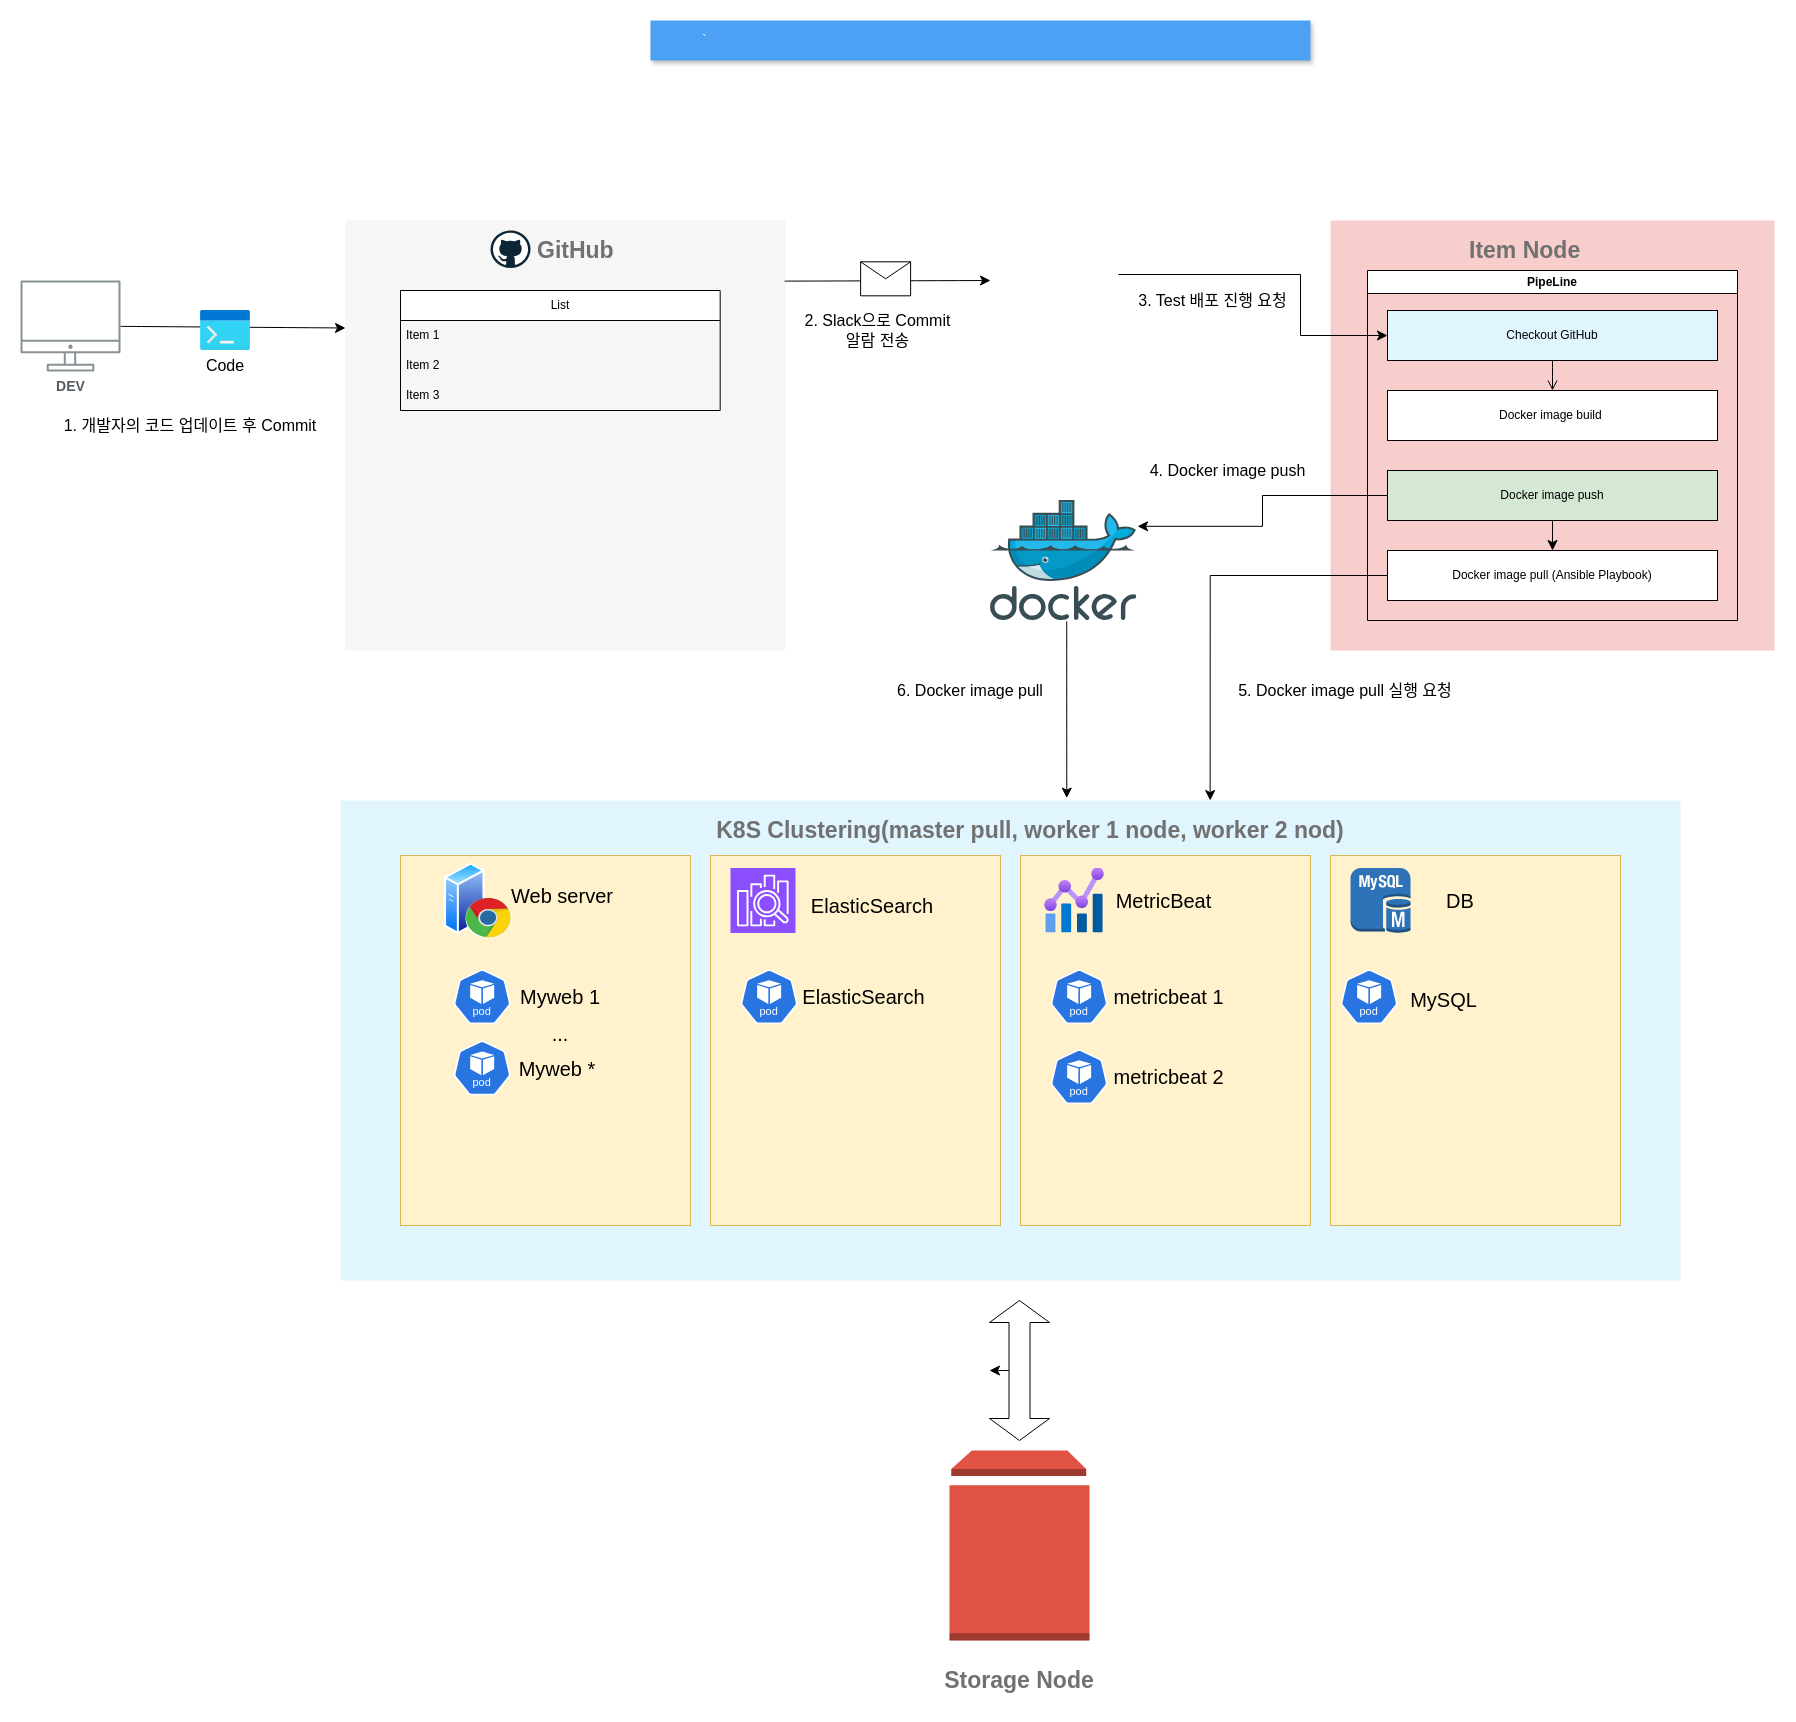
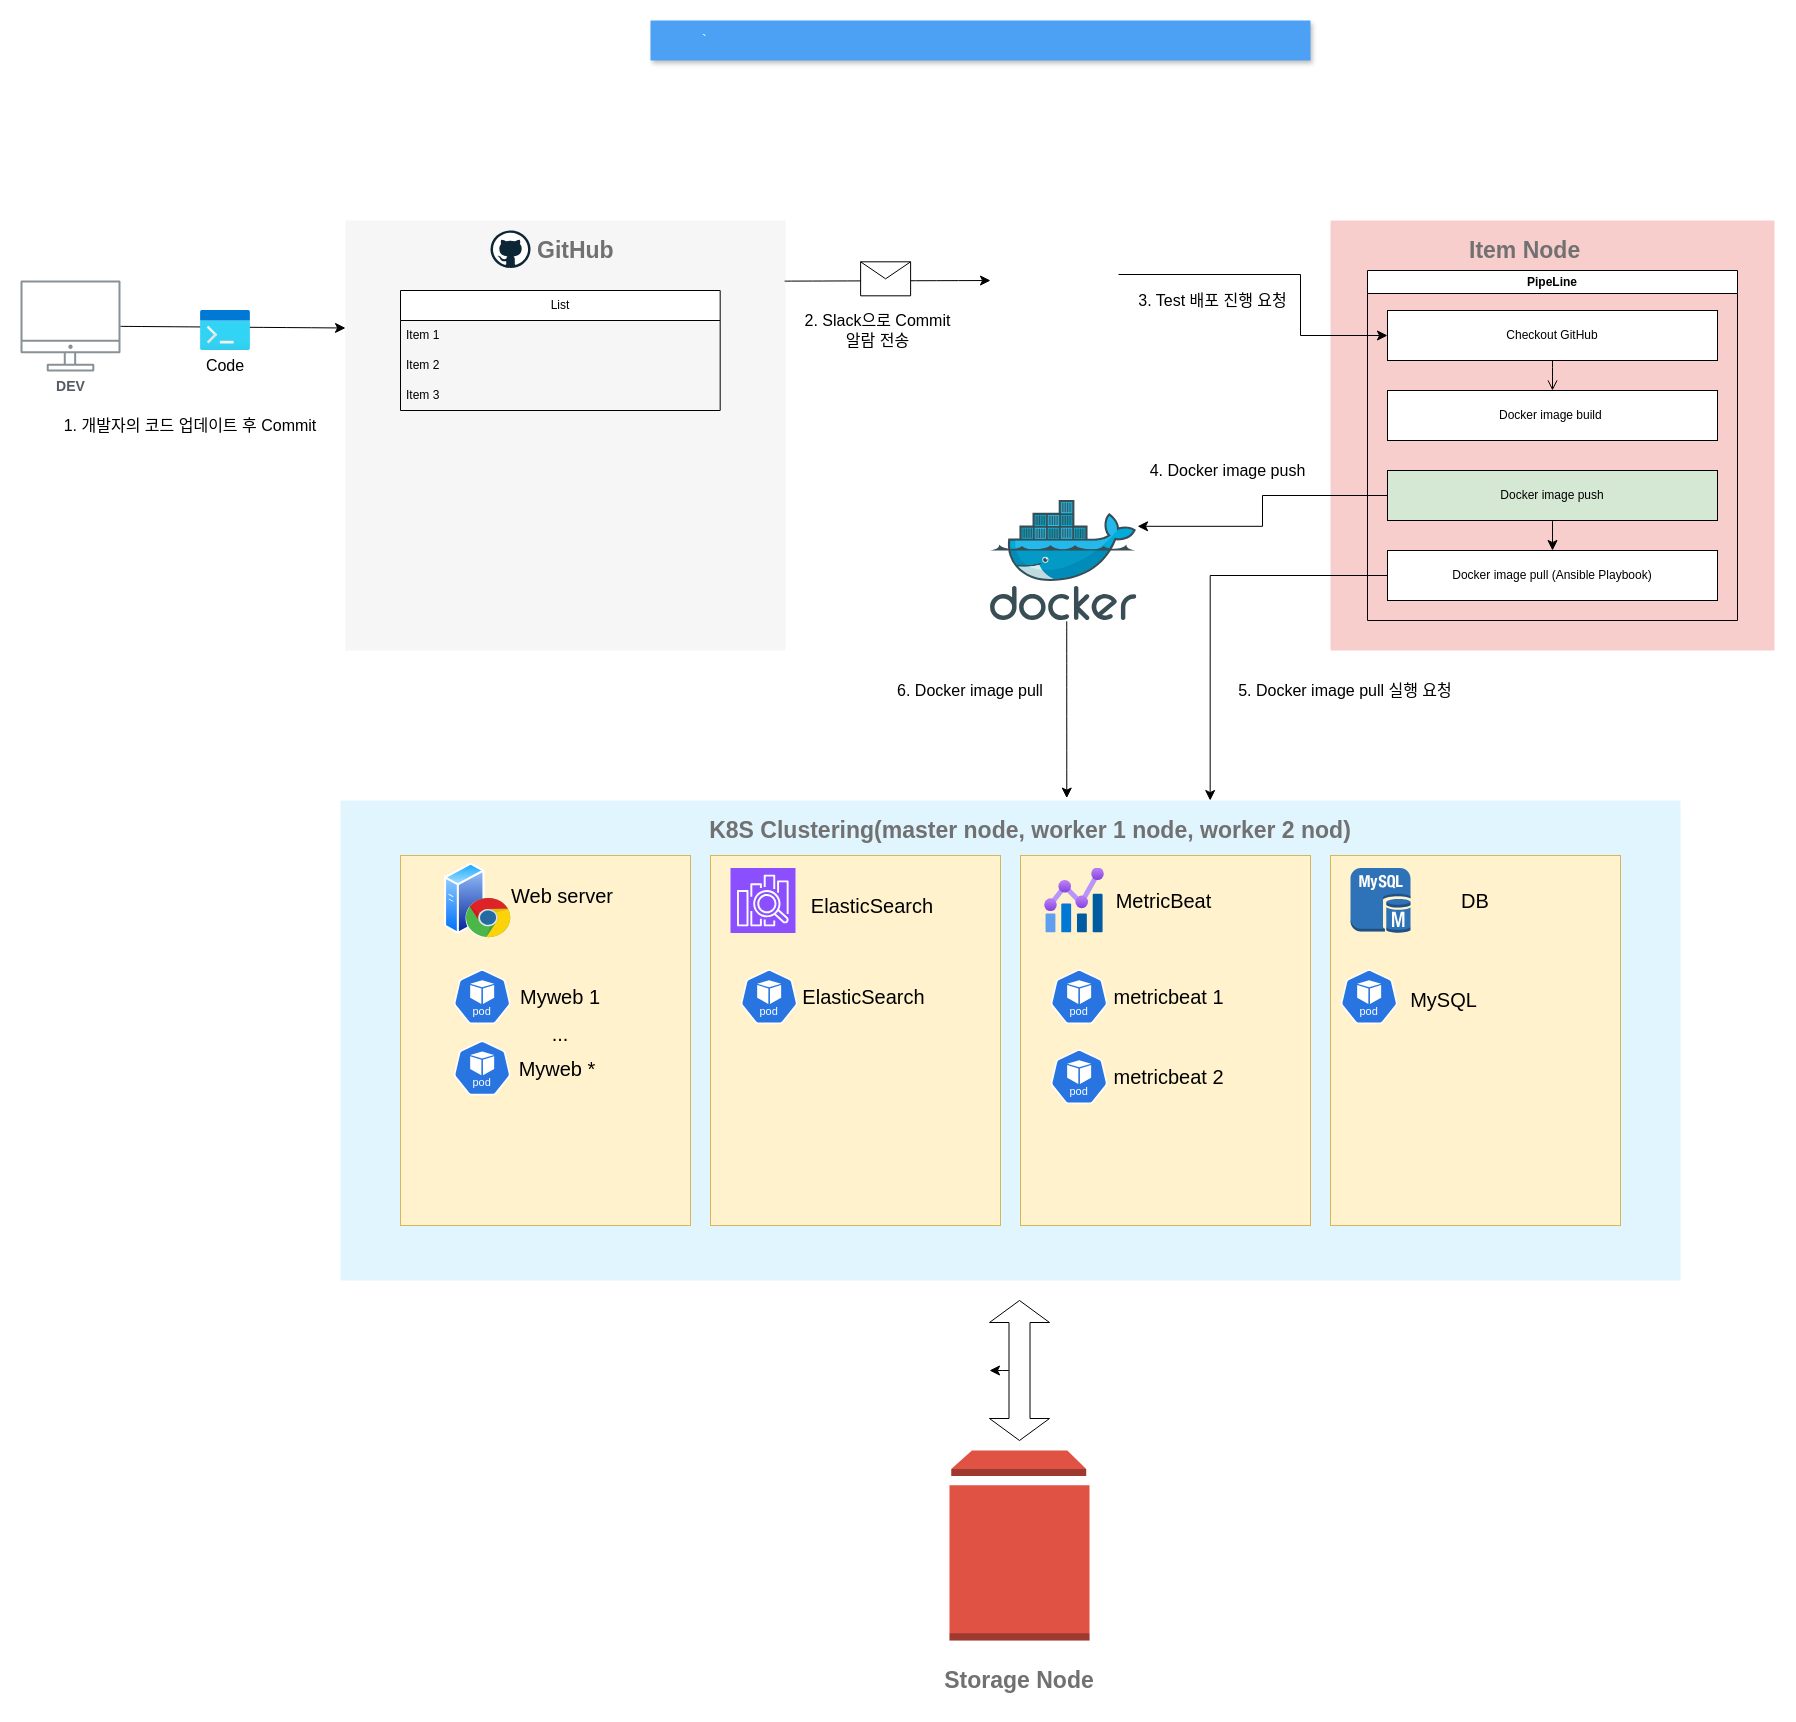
(1553, 336) -> (1553, 336)
(1031, 831) -> (1031, 831)
(1461, 901) -> (1476, 901)
